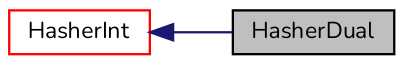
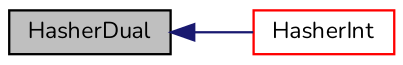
(203, 32) -> (224, 32)
